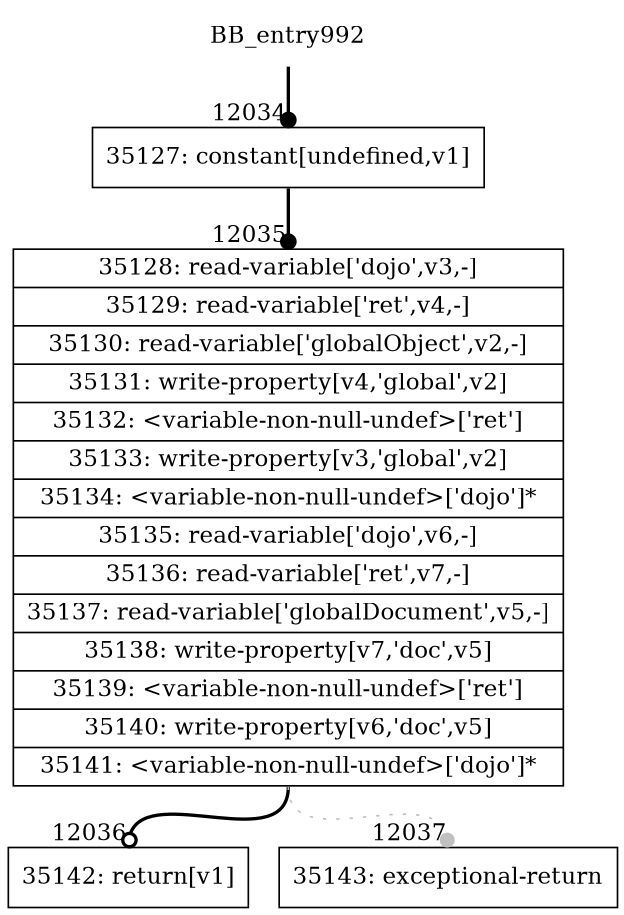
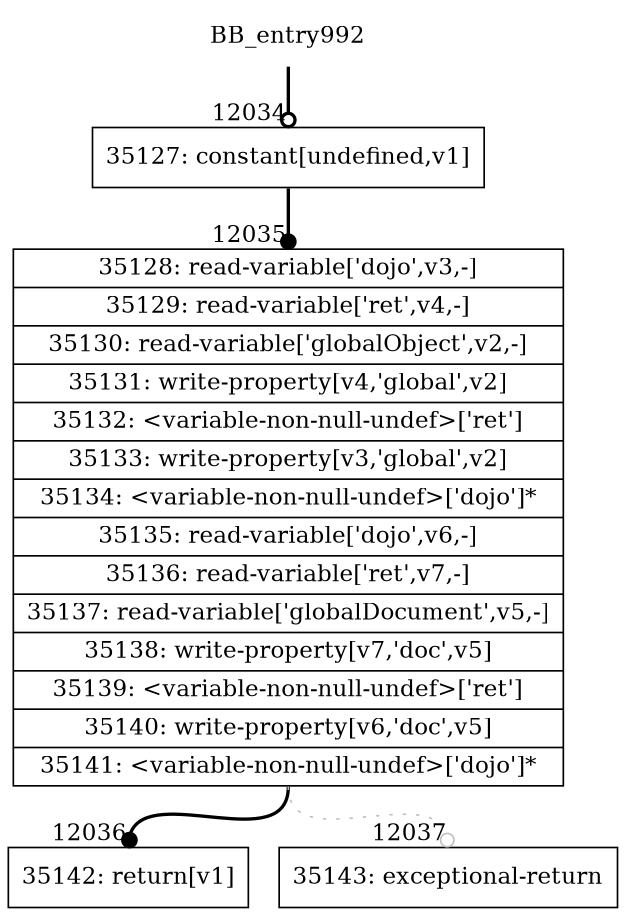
(288, 90) -> (288, 90)
(215, 817) -> (215, 817)
(362, 817) -> (362, 817)
